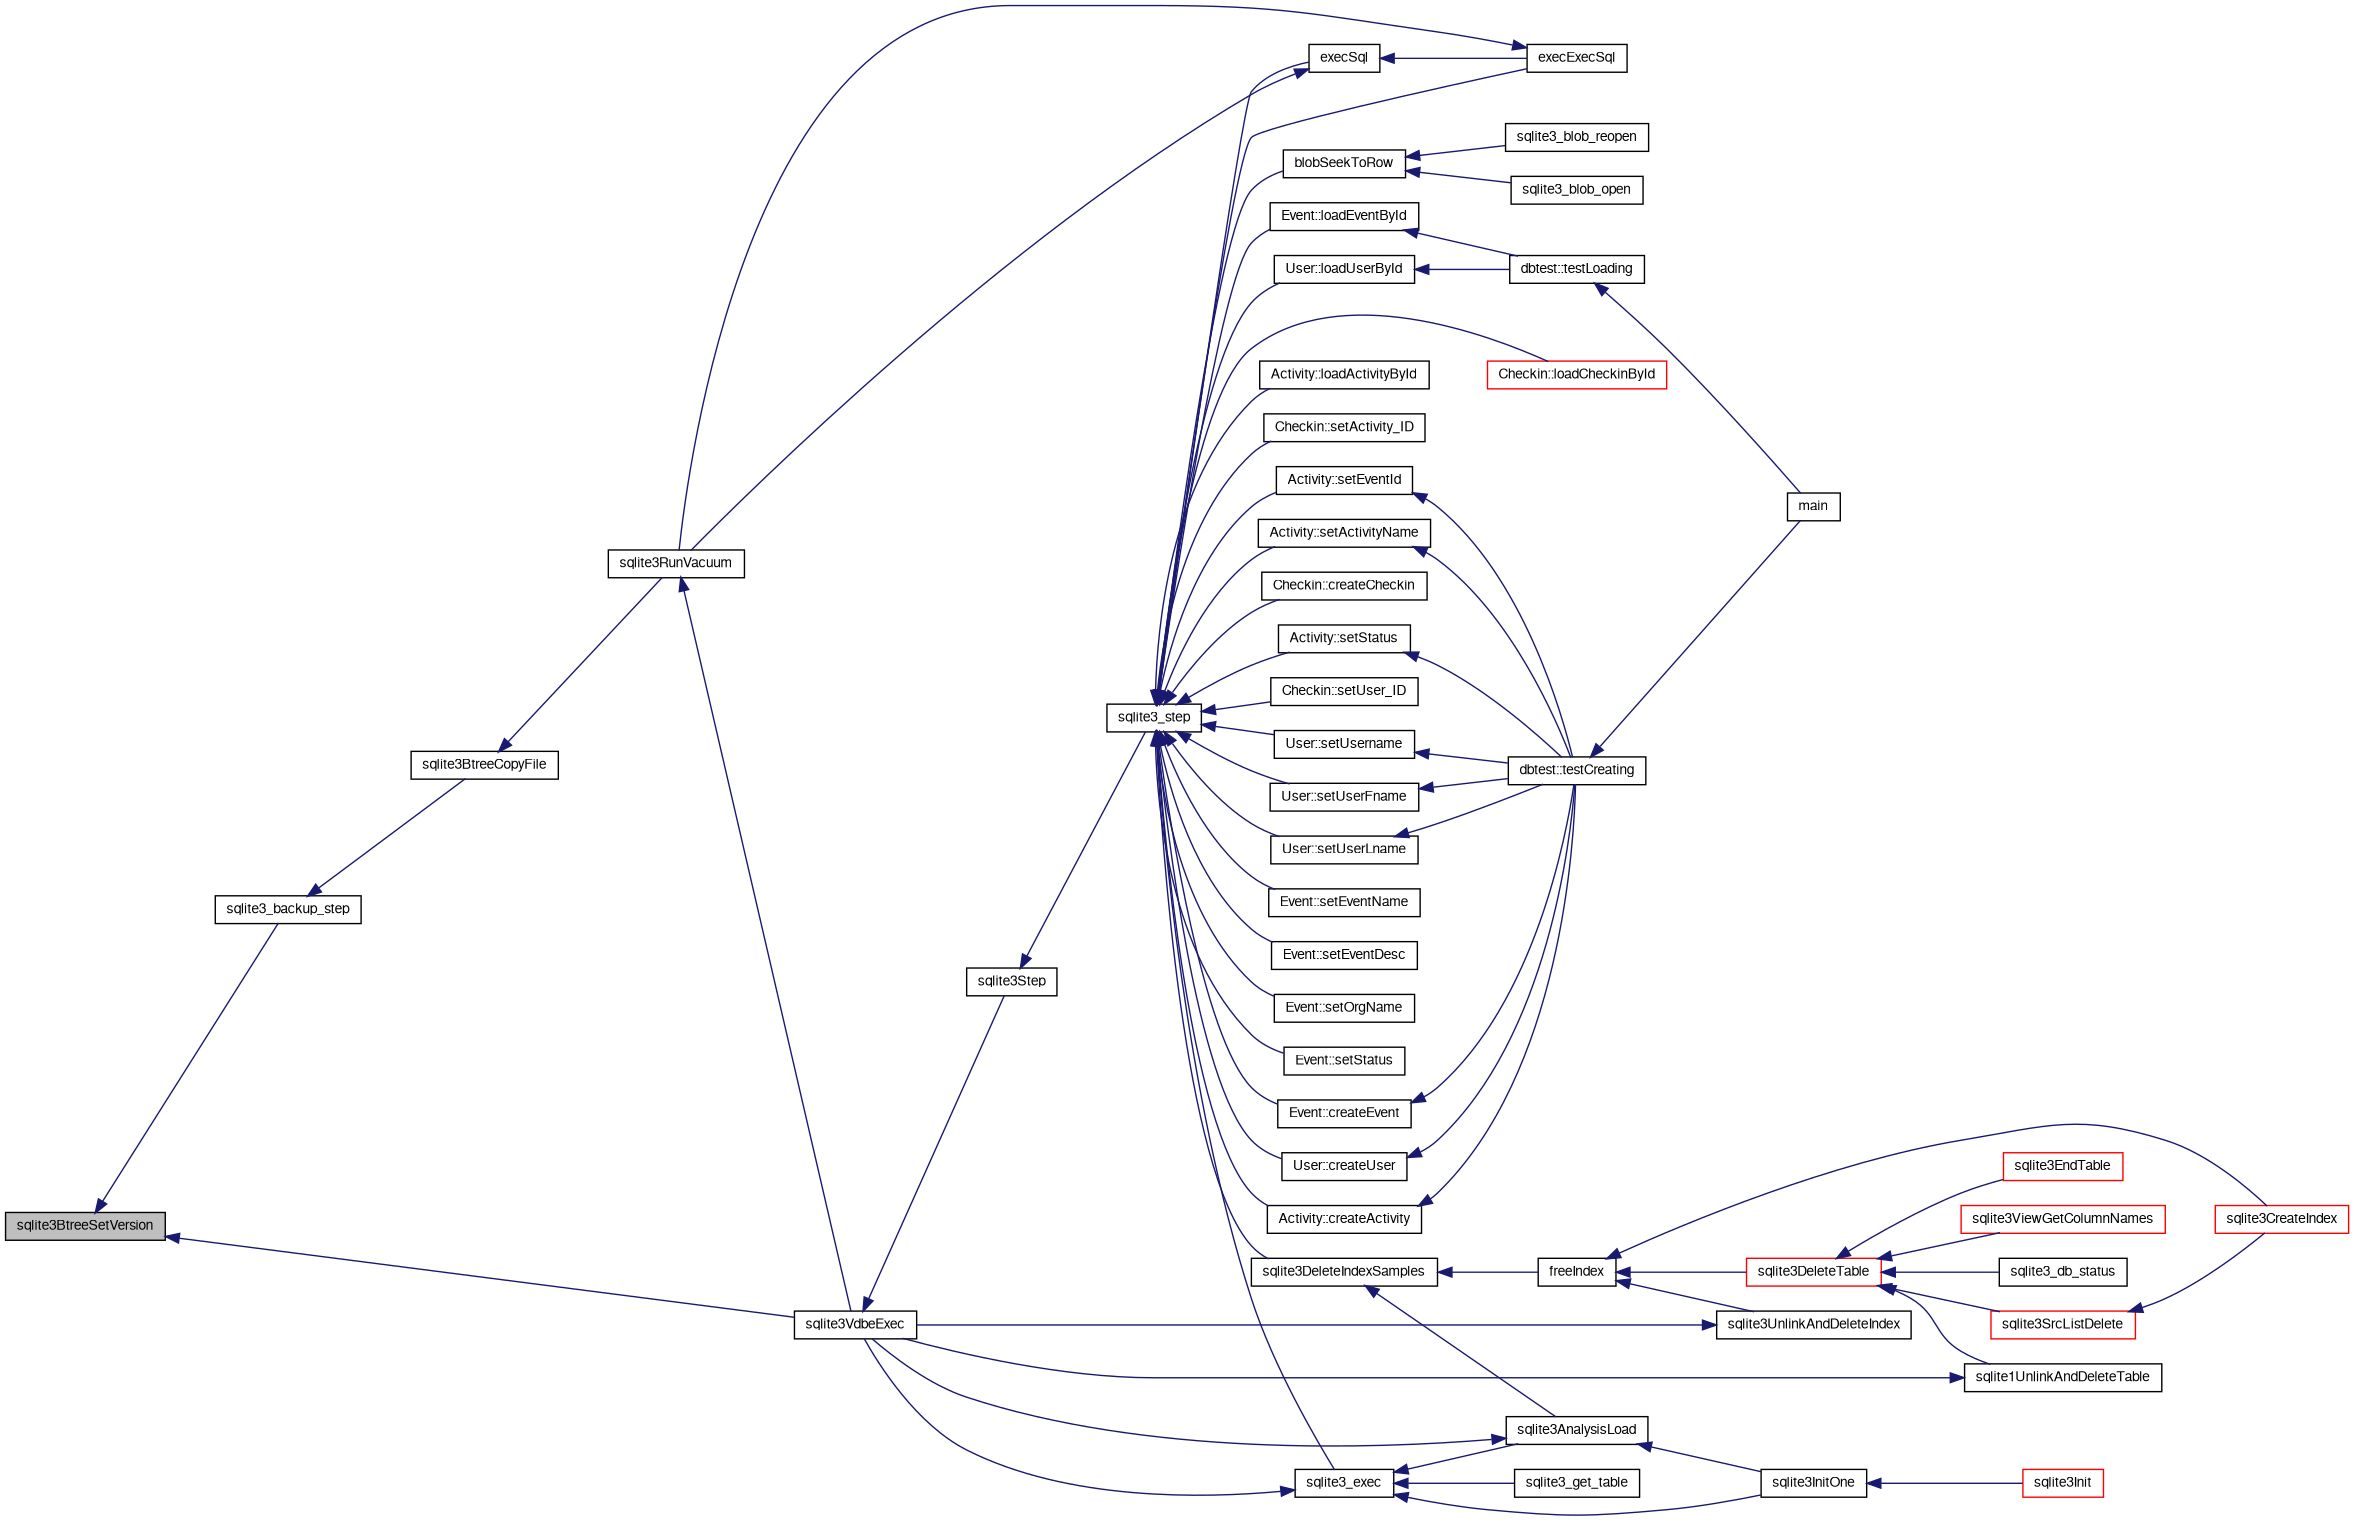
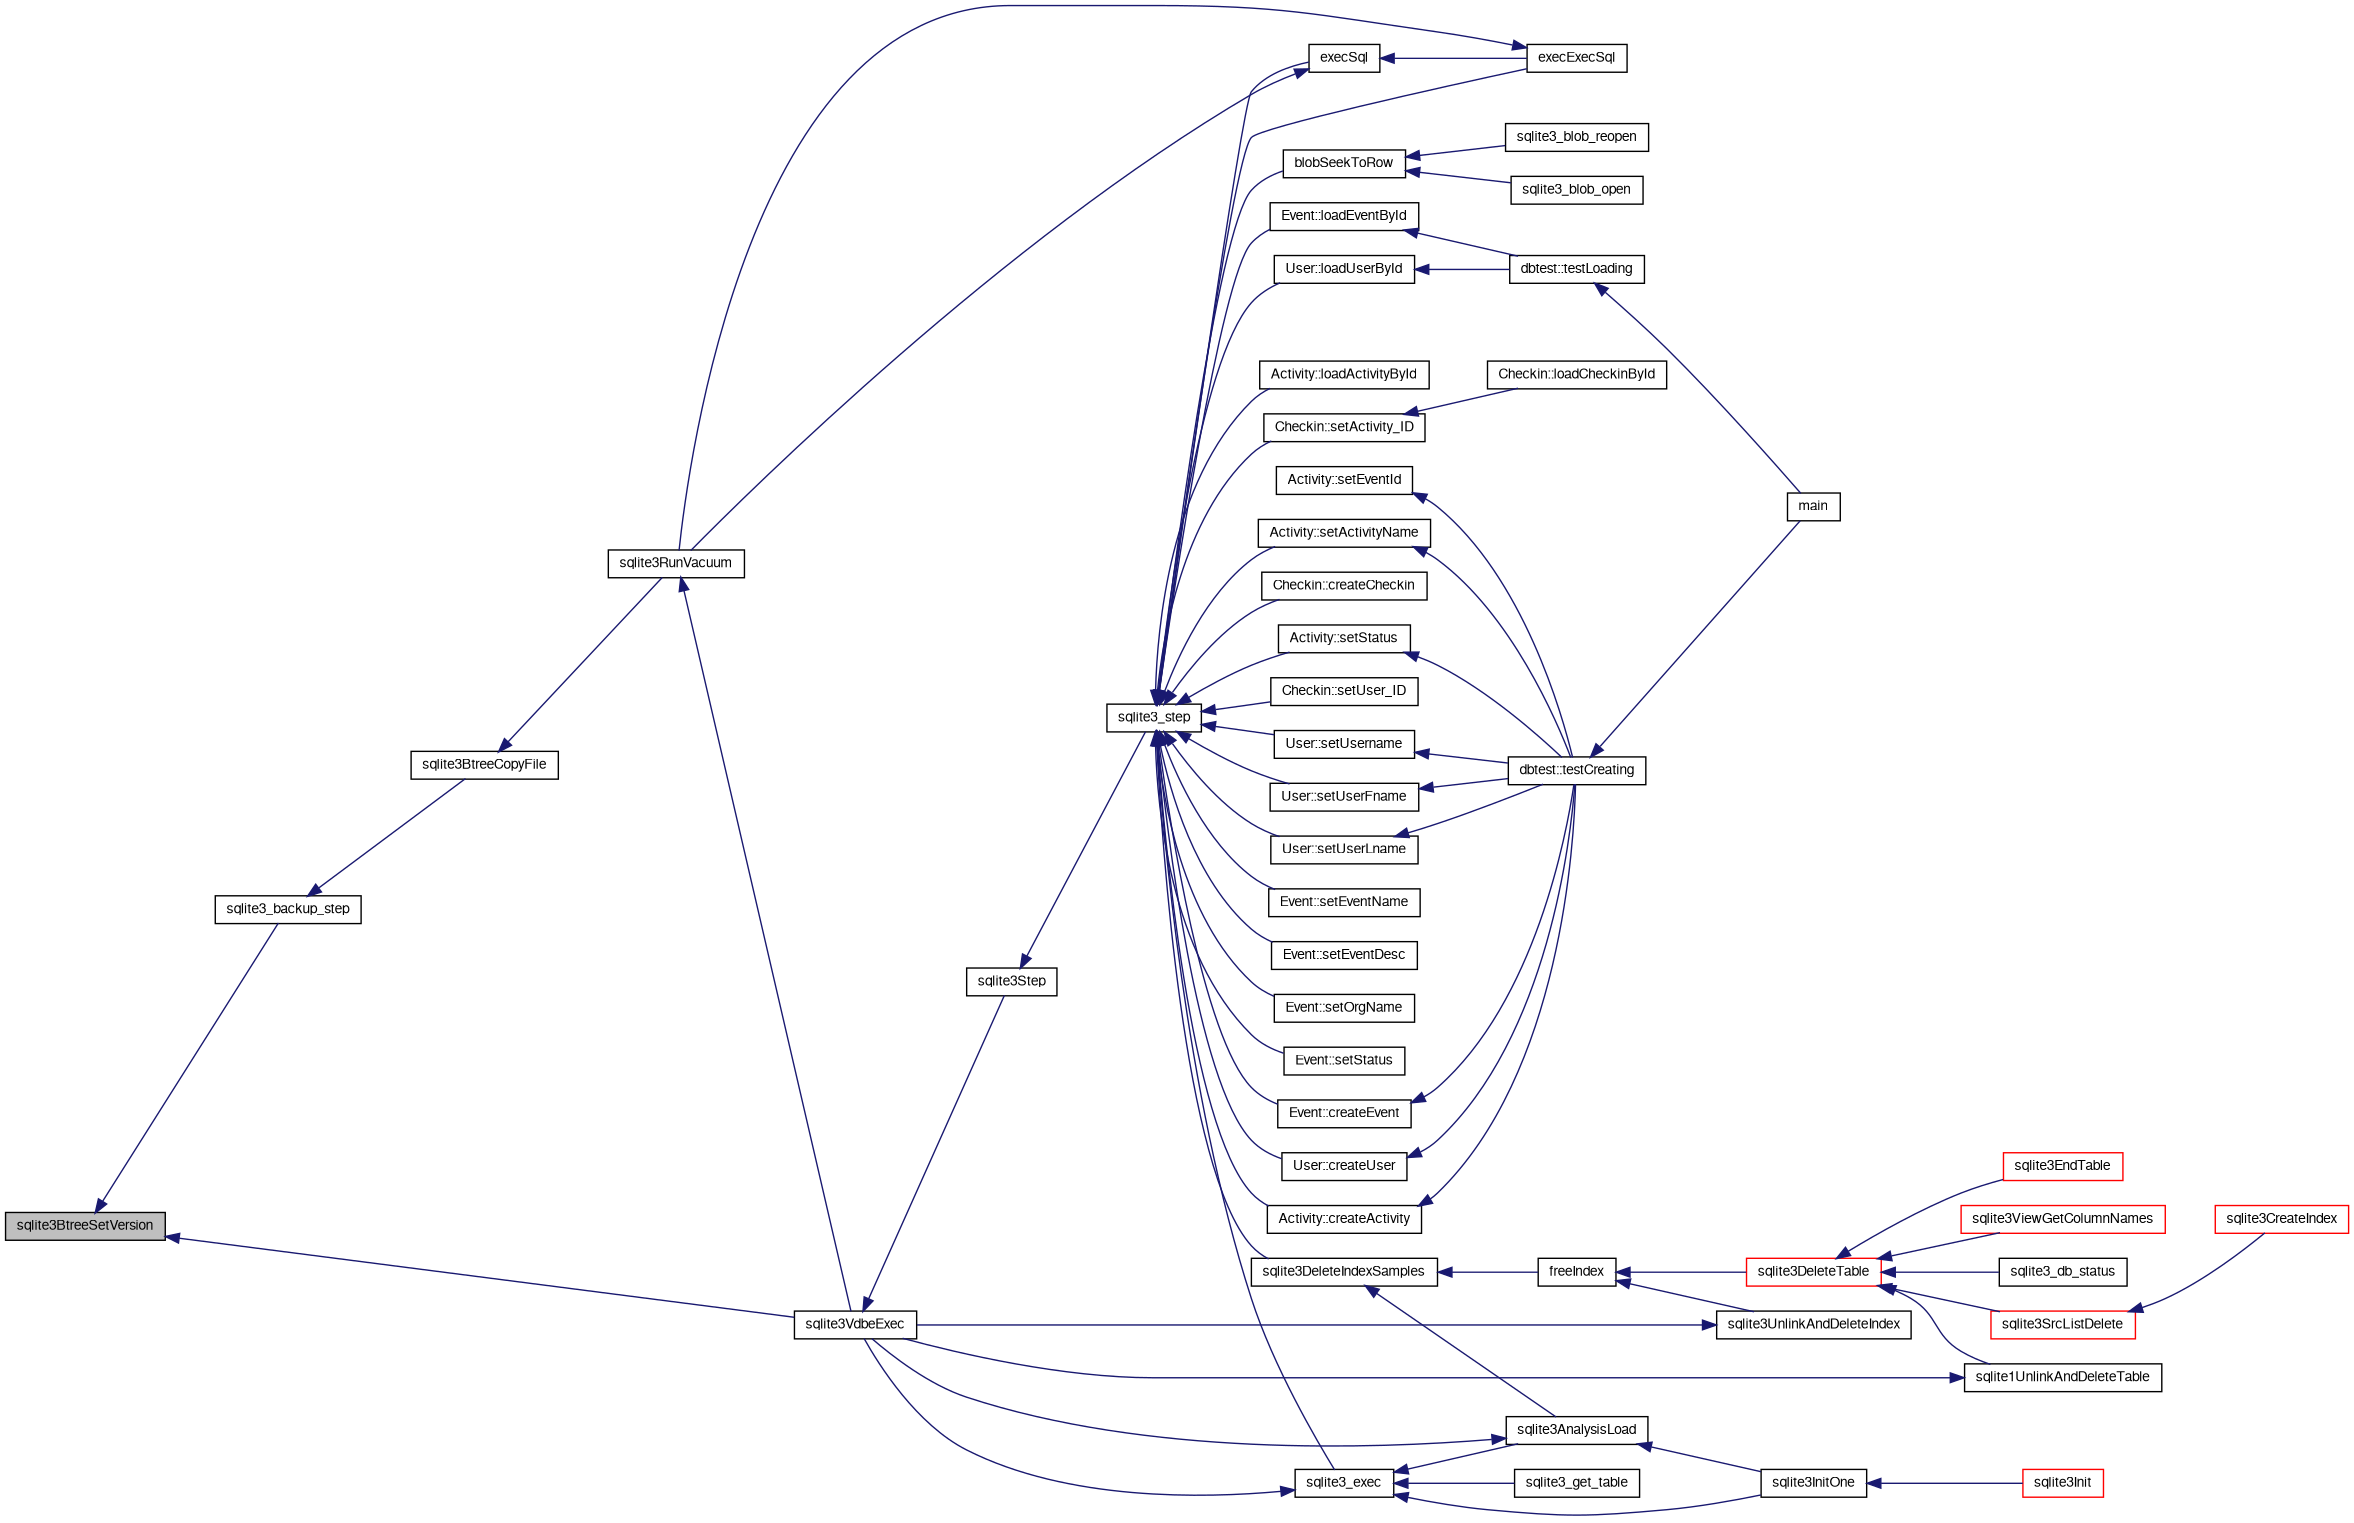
(1236, 367) -> (1468, 400)
(1577, 375) -> (1577, 375)
(1198, 579) -> none
(1946, 1143) -> none
